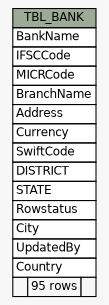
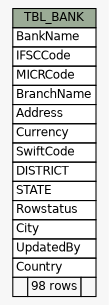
(54, 286) -> (54, 286)
